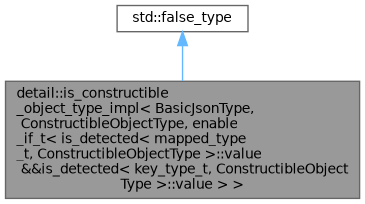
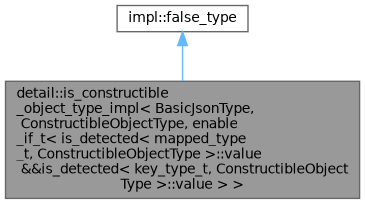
(183, 19) -> (183, 19)
